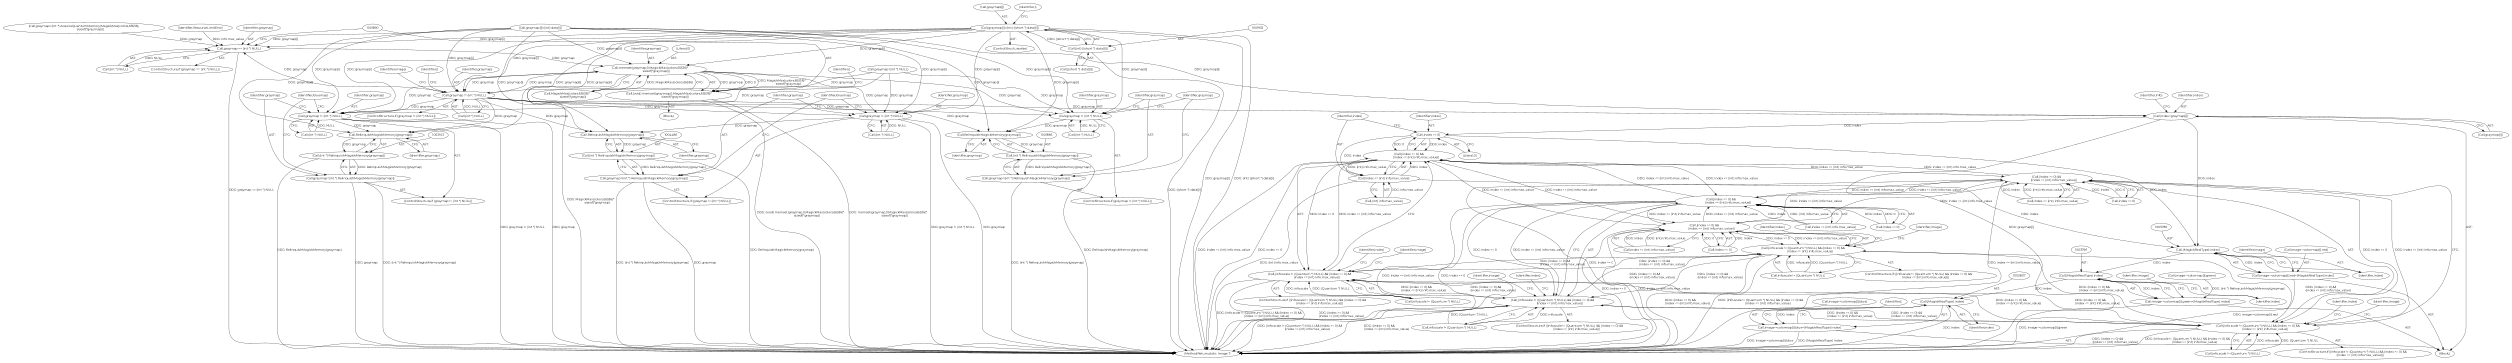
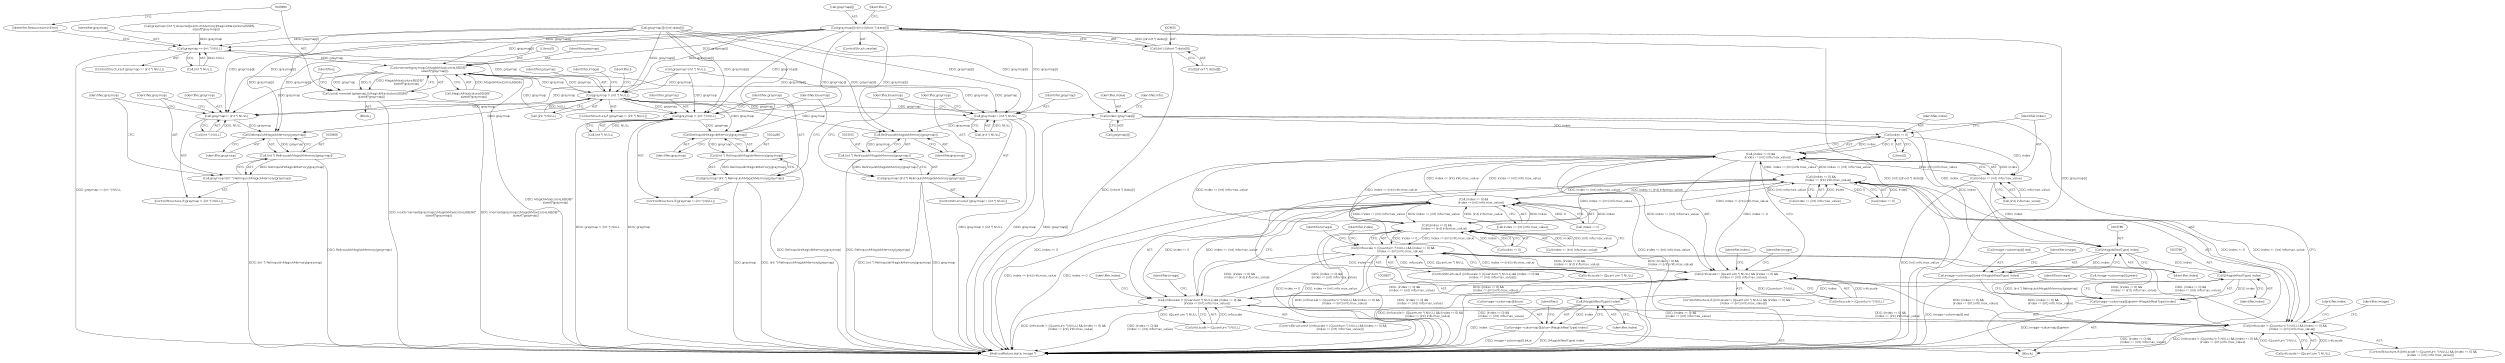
(305, 33) -> (162, 14)
(228, 39) -> (127, 39)
